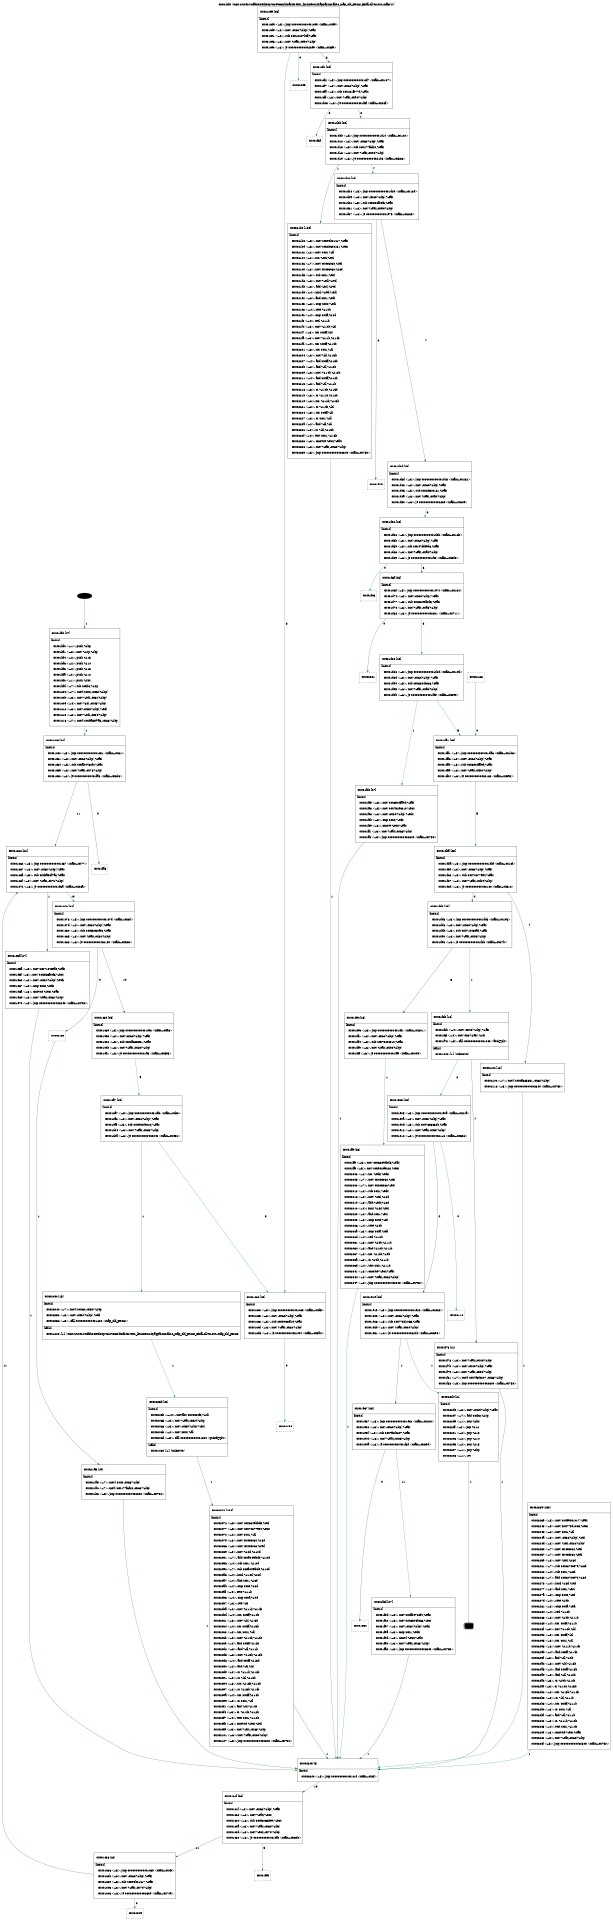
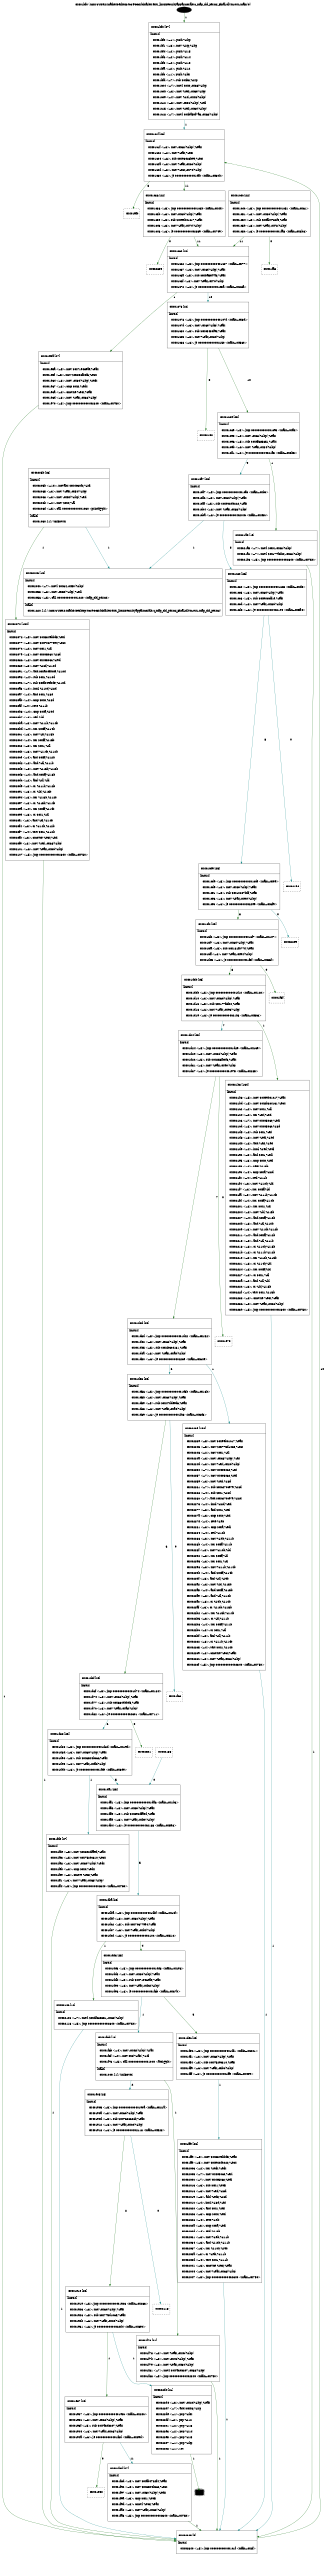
(285, 672) -> (253, 739)
(85, 730) -> (184, 124)
(37, 1262) -> (275, 493)
(163, 1367) -> (97, 547)
none -> (221, 1392)
